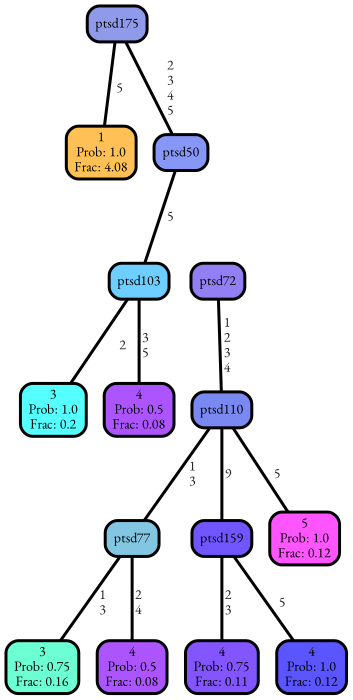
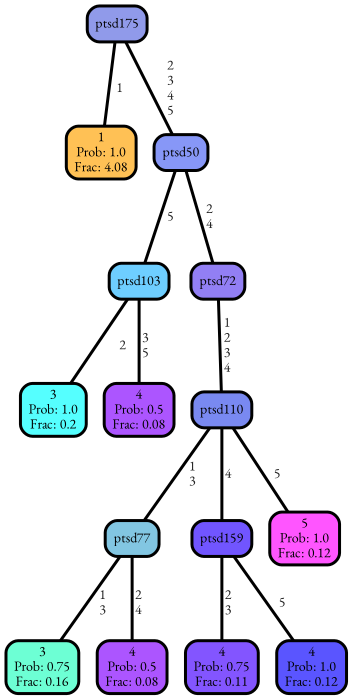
(118, 88) -> (118, 88)
none -> (199, 217)
(227, 474) -> (227, 474)
